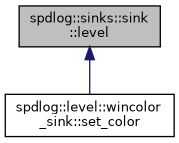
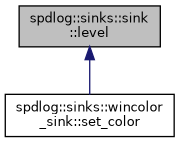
(90, 115) -> (90, 115)
